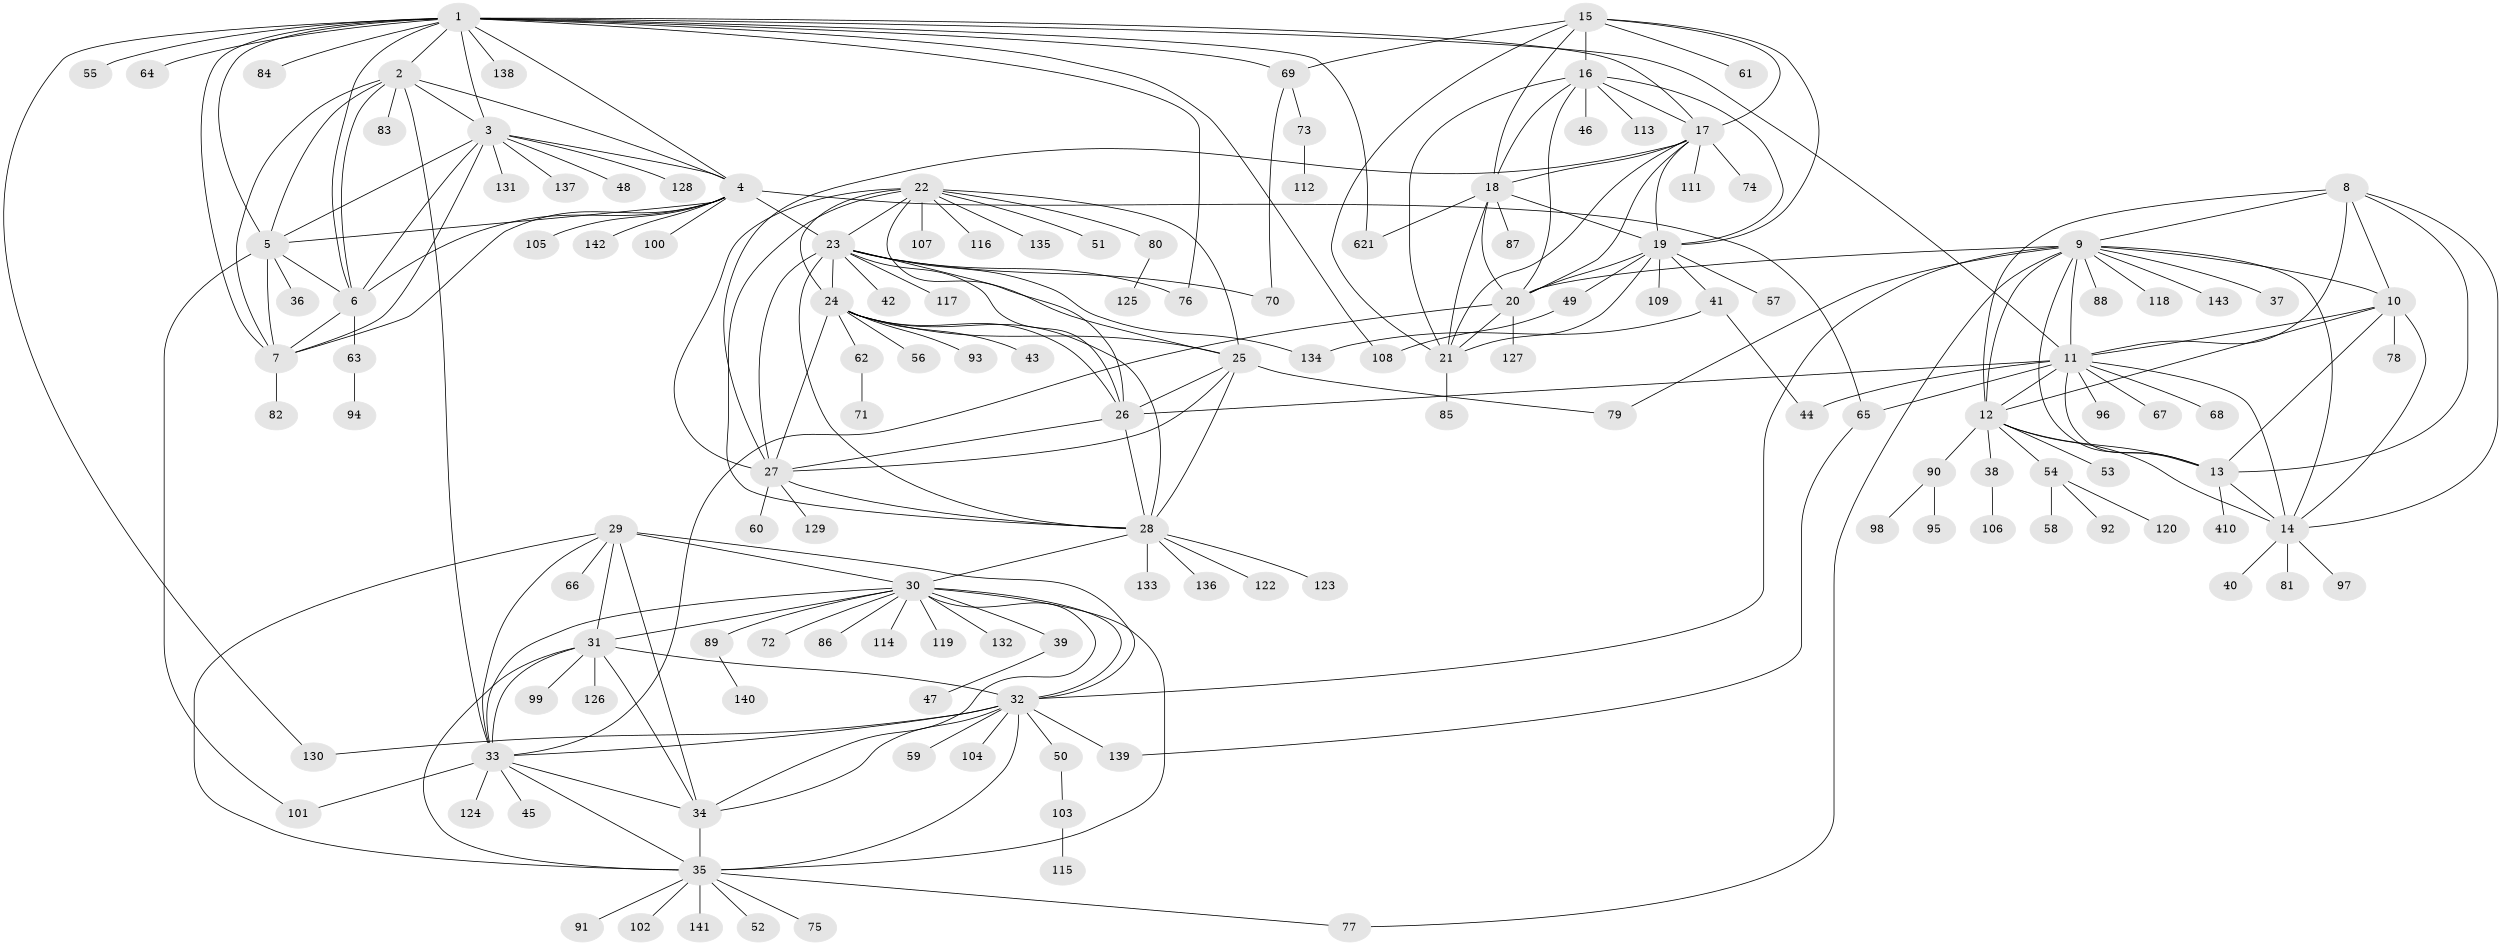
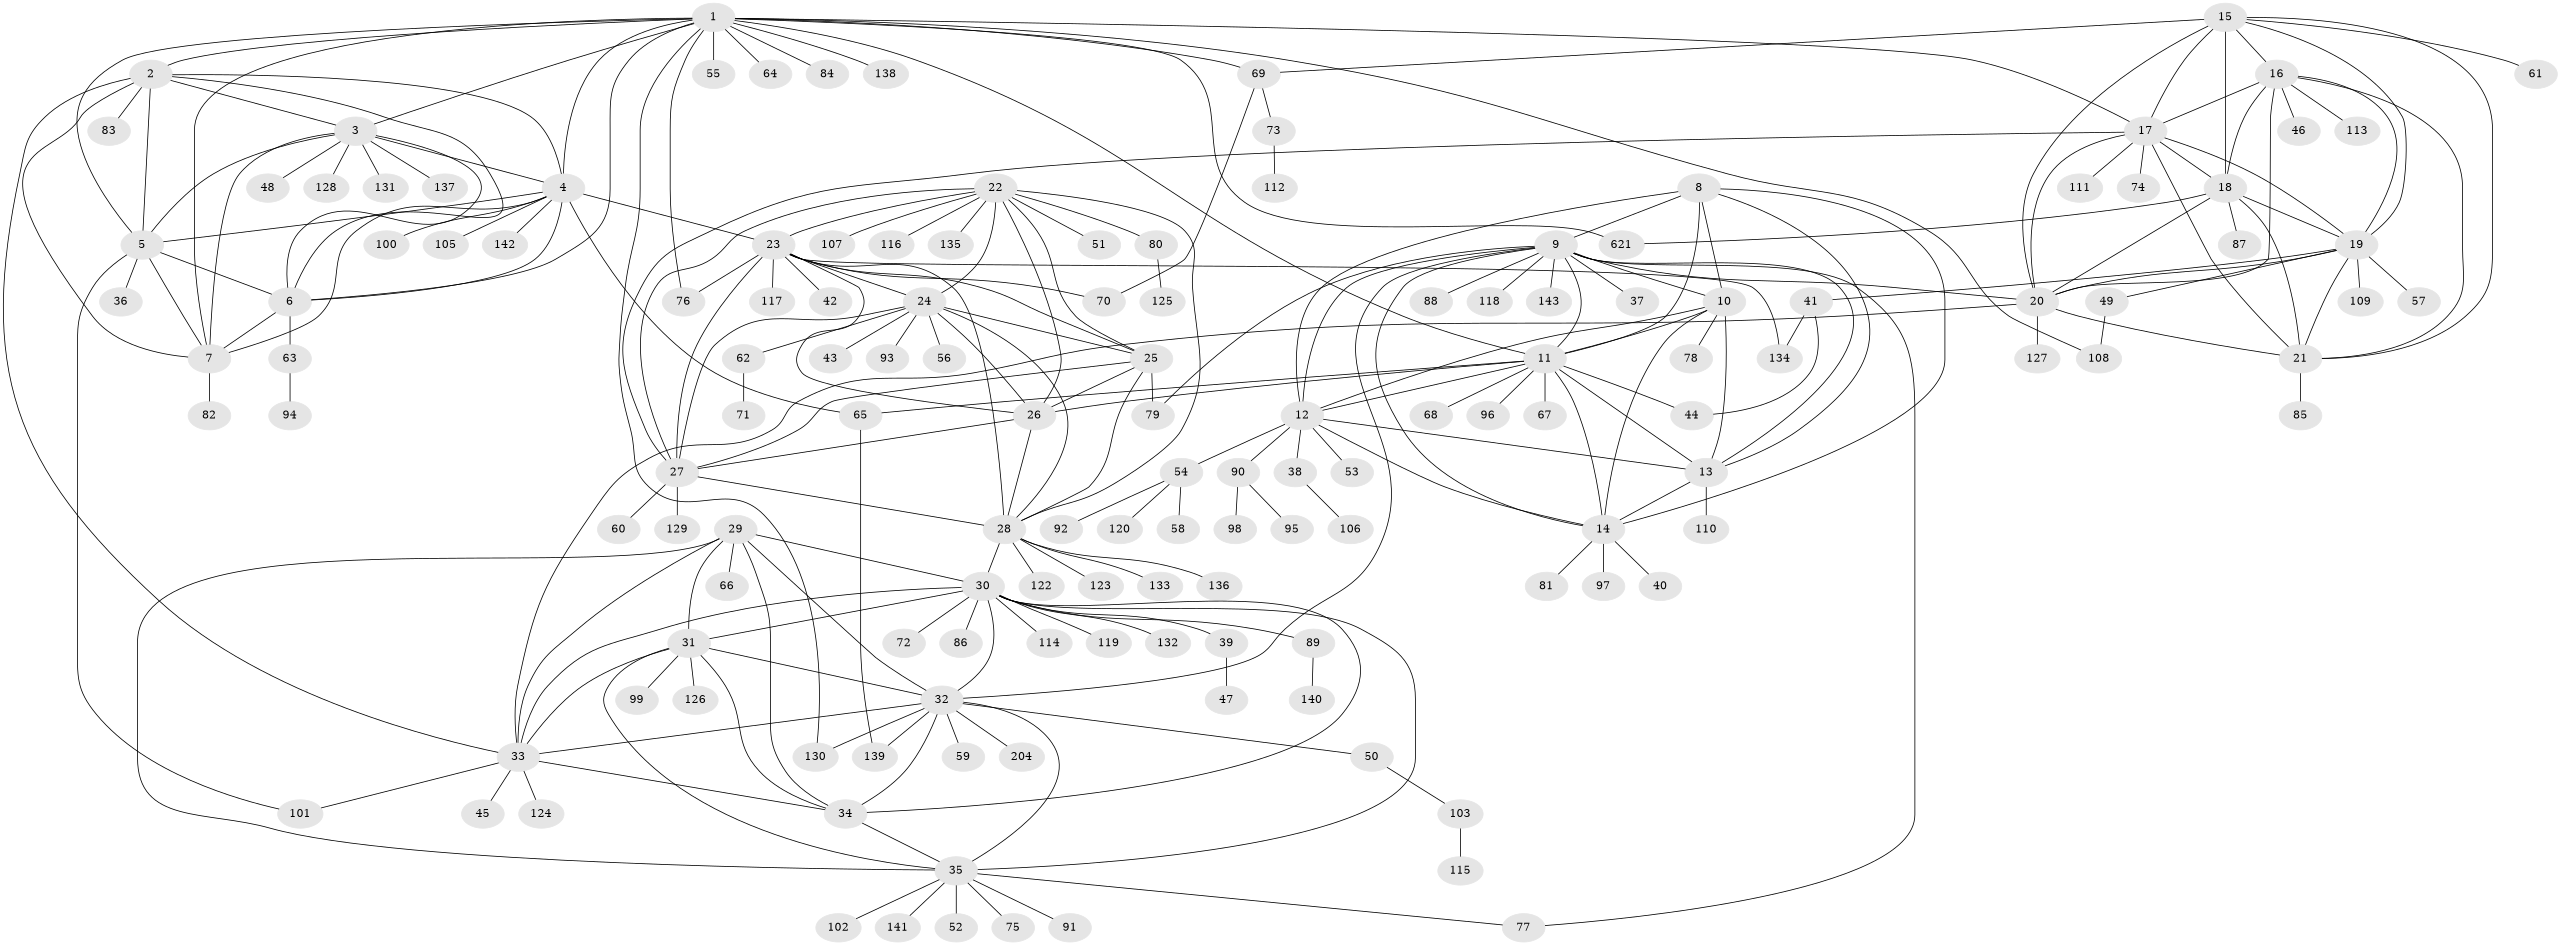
none -> (2067, 127)
(2226, 529) -> (1706, 529)
(973, 757) -> (1022, 757)
(596, 814) -> none
